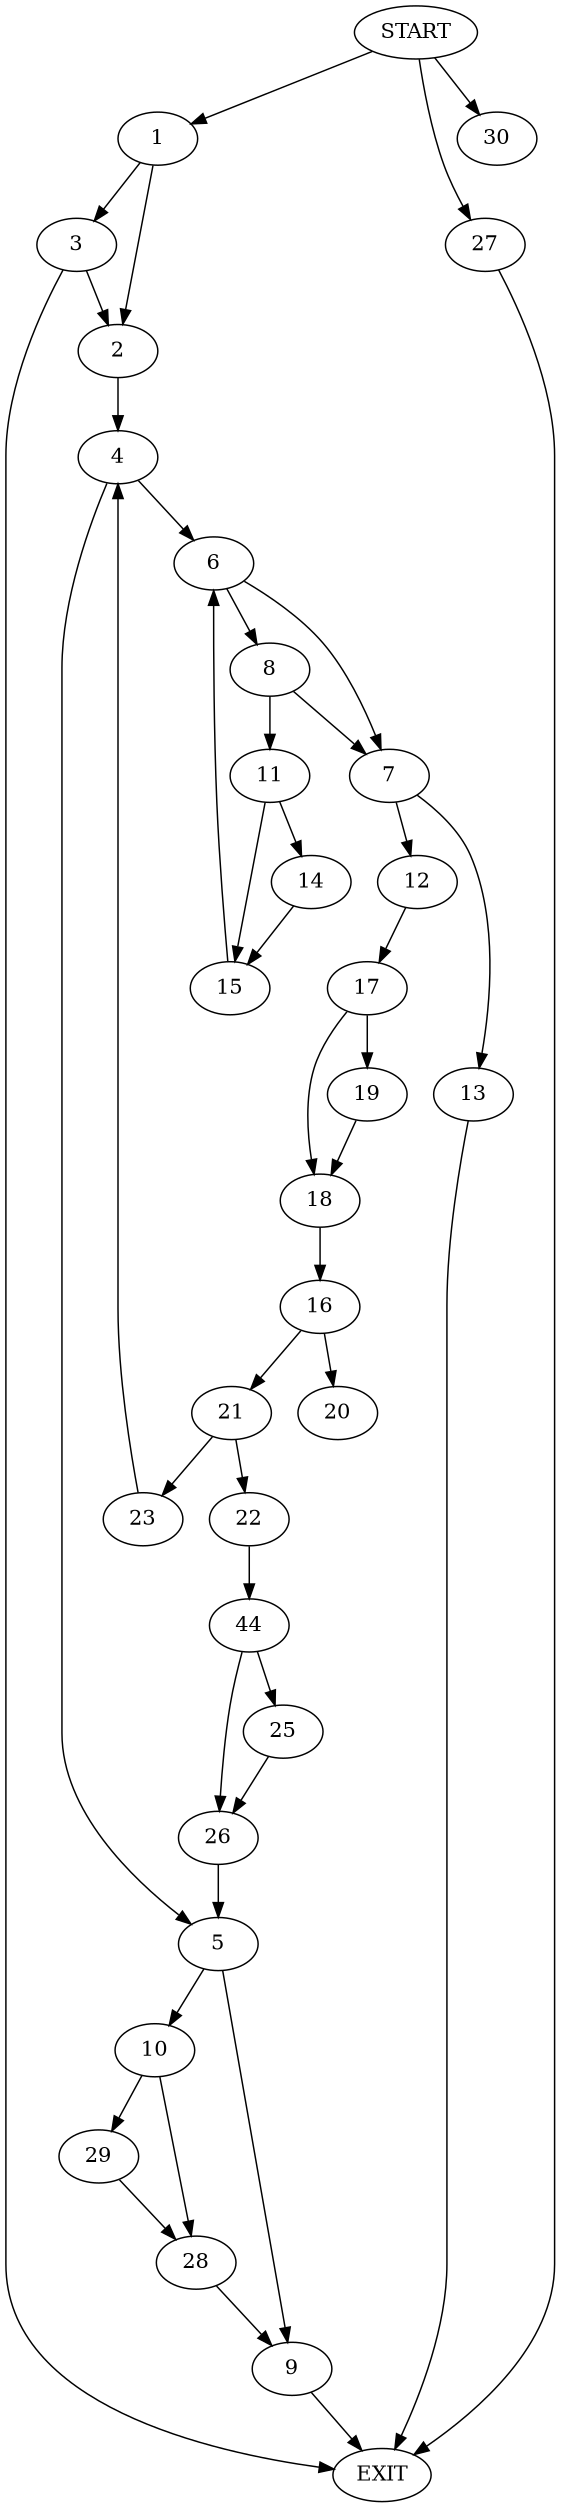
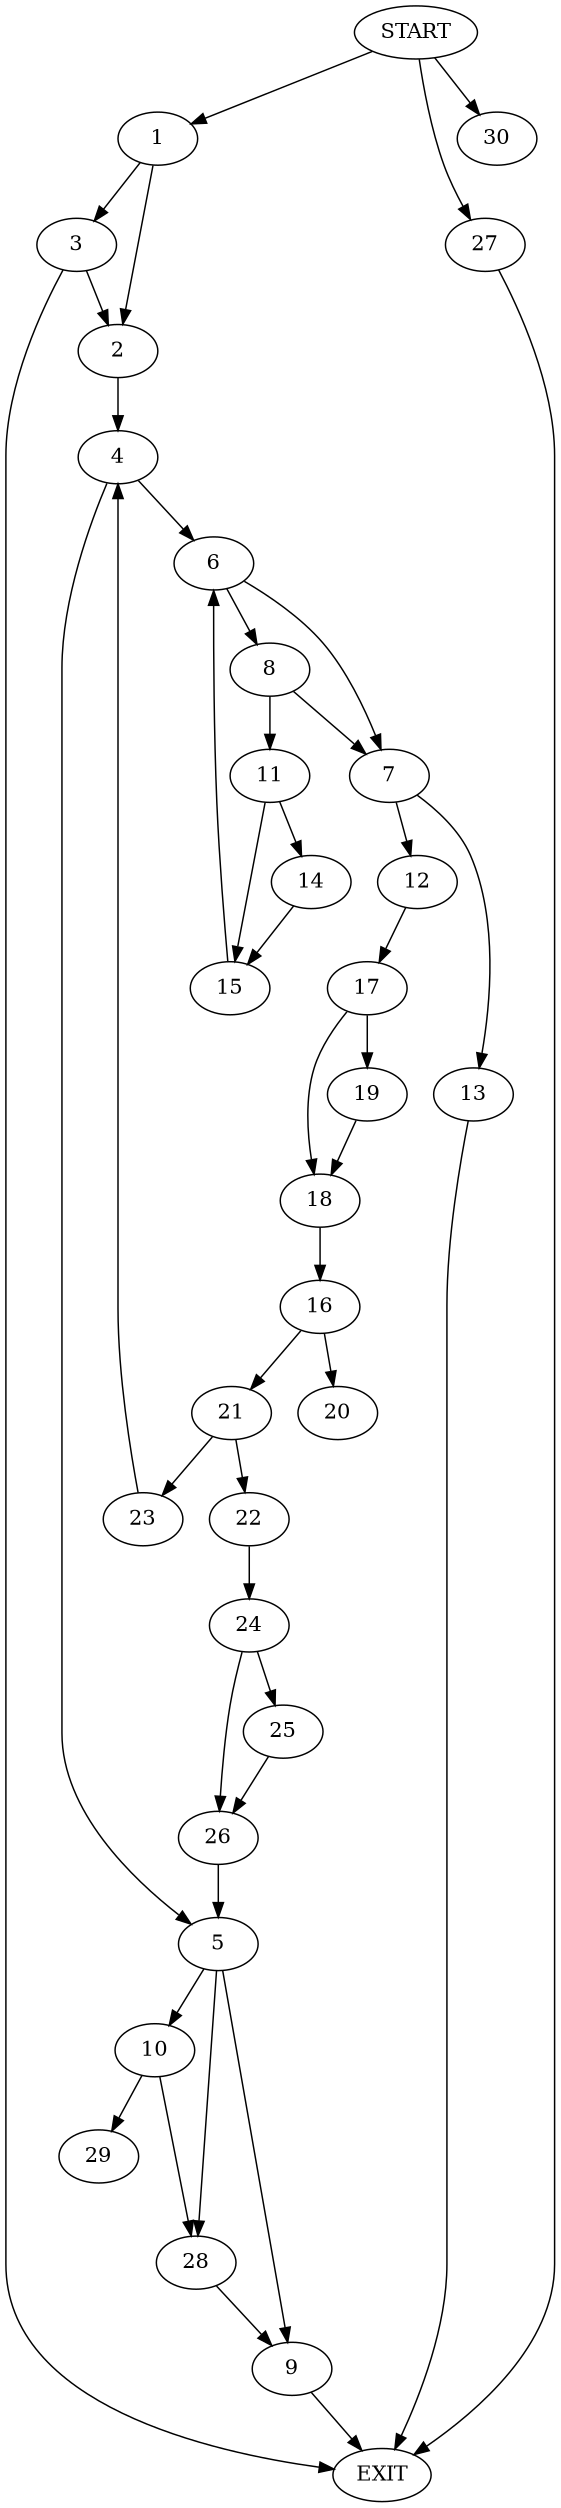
(249, 1625) -> (249, 1625)
(142, 2204) -> (208, 2096)
